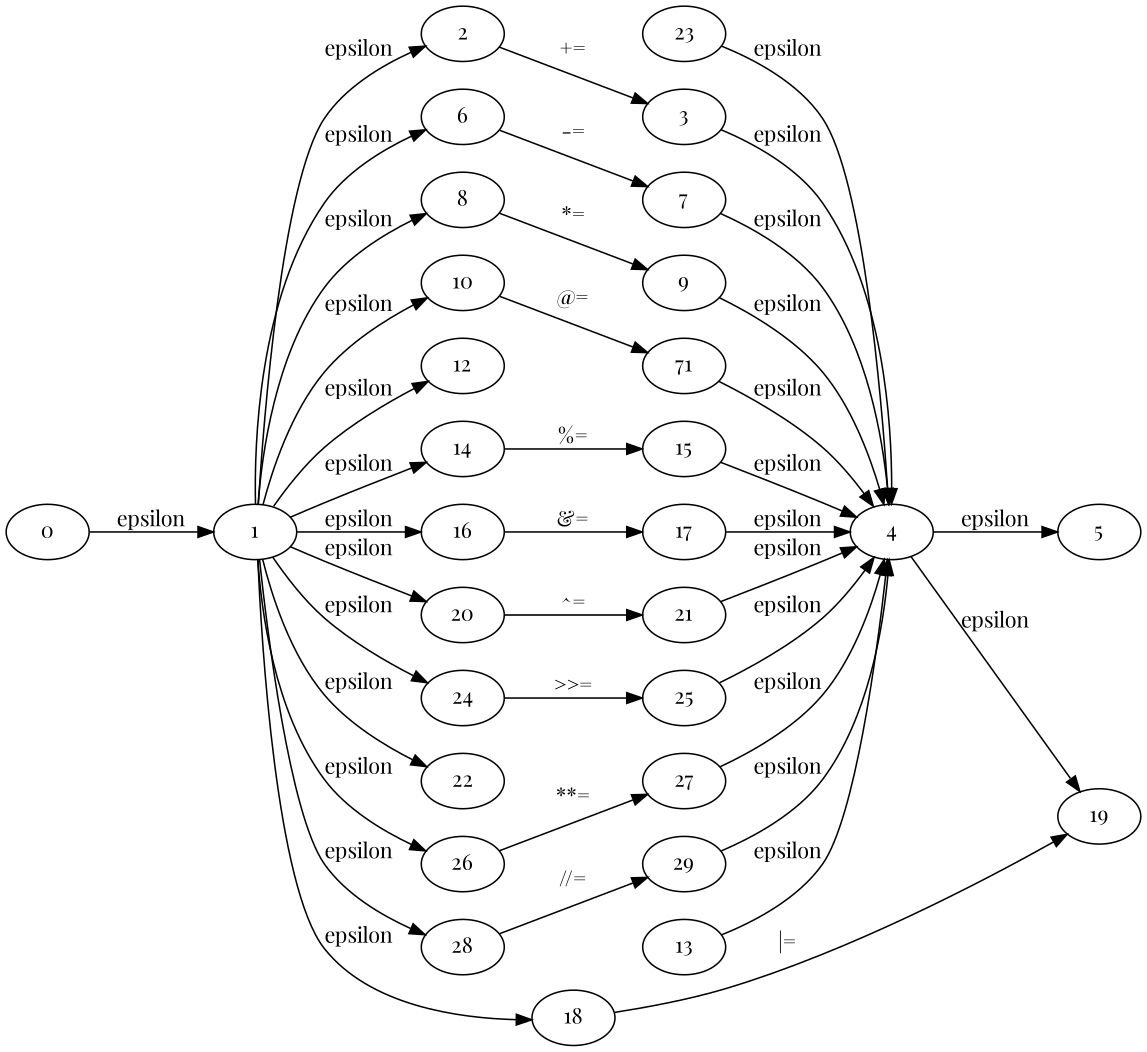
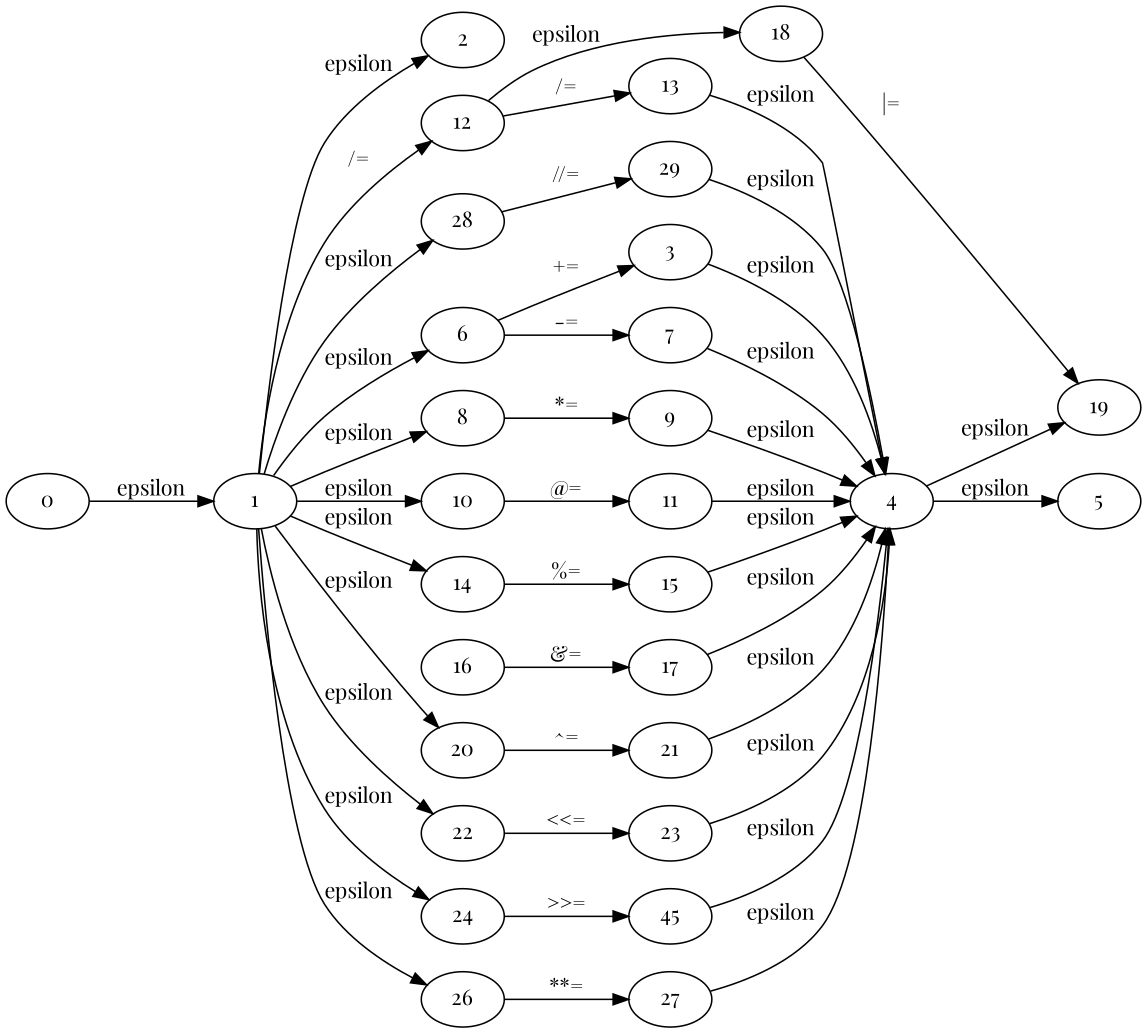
(566, 73) -> (558, 295)
none -> (559, 106)
(684, 366) -> (670, 501)
(359, 390) -> (359, 161)
(351, 532) -> none
(684, 698) -> (670, 916)
none -> (559, 833)
(292, 862) -> (600, 47)
